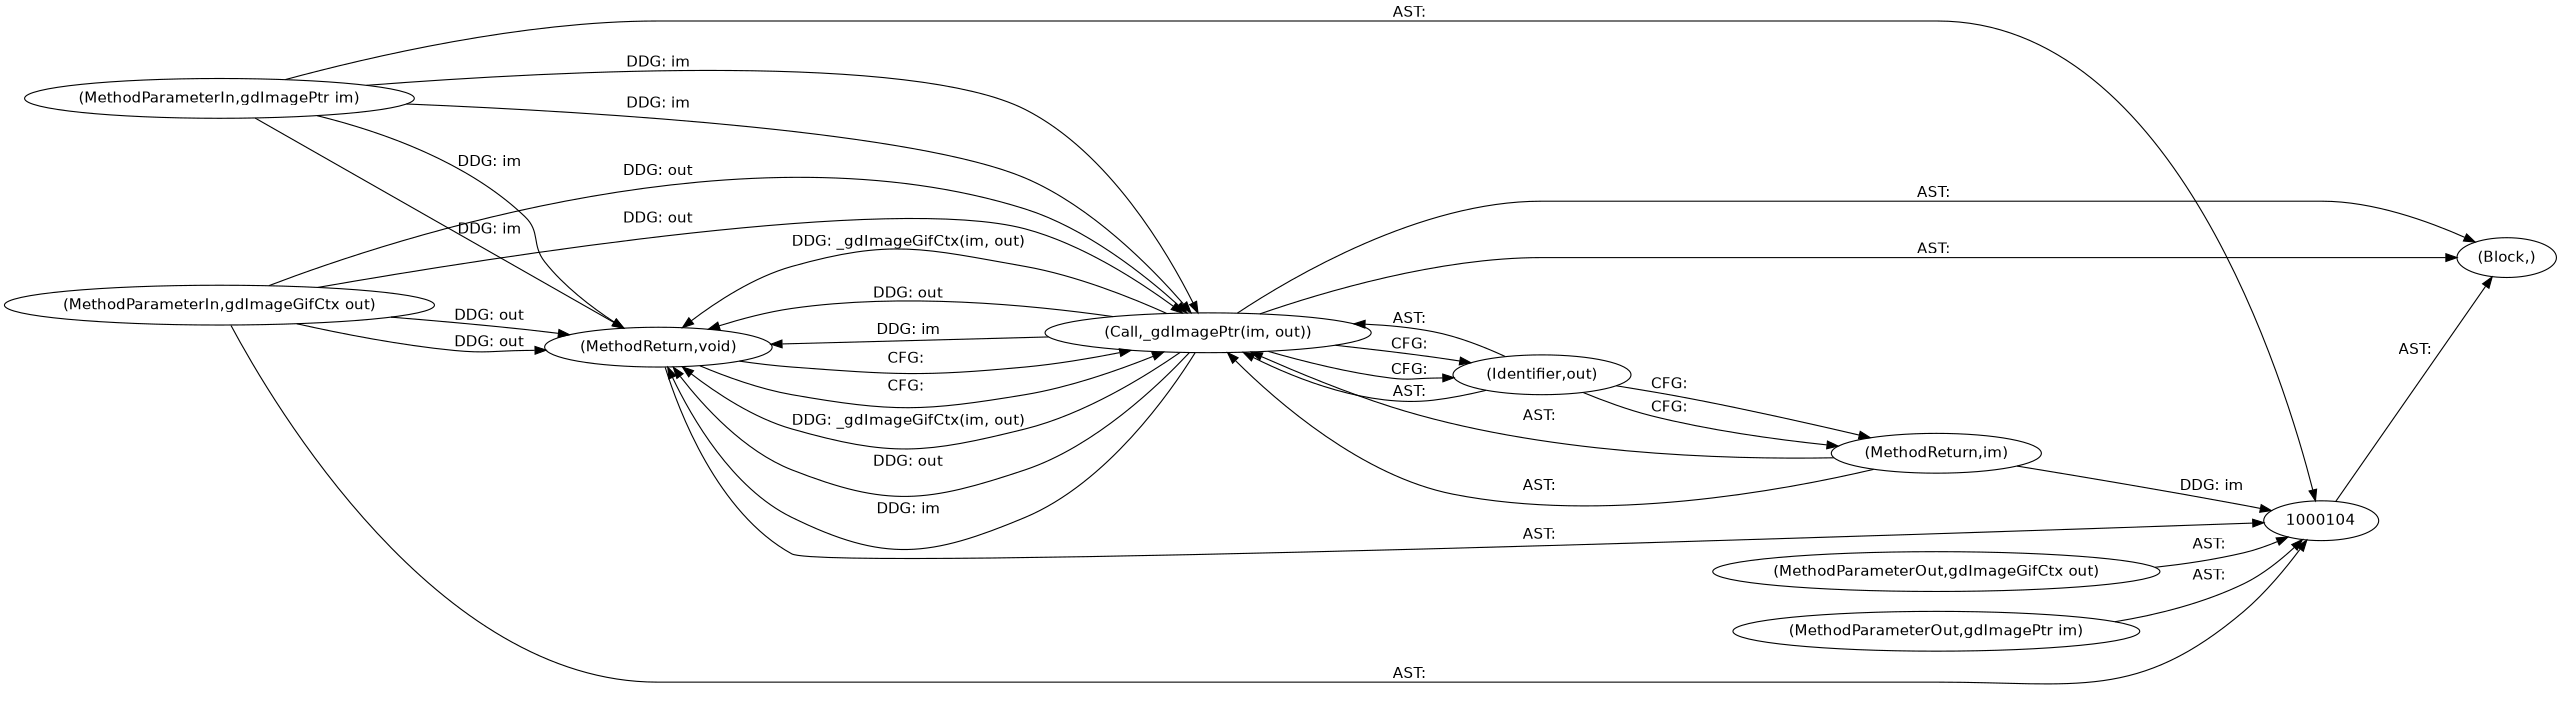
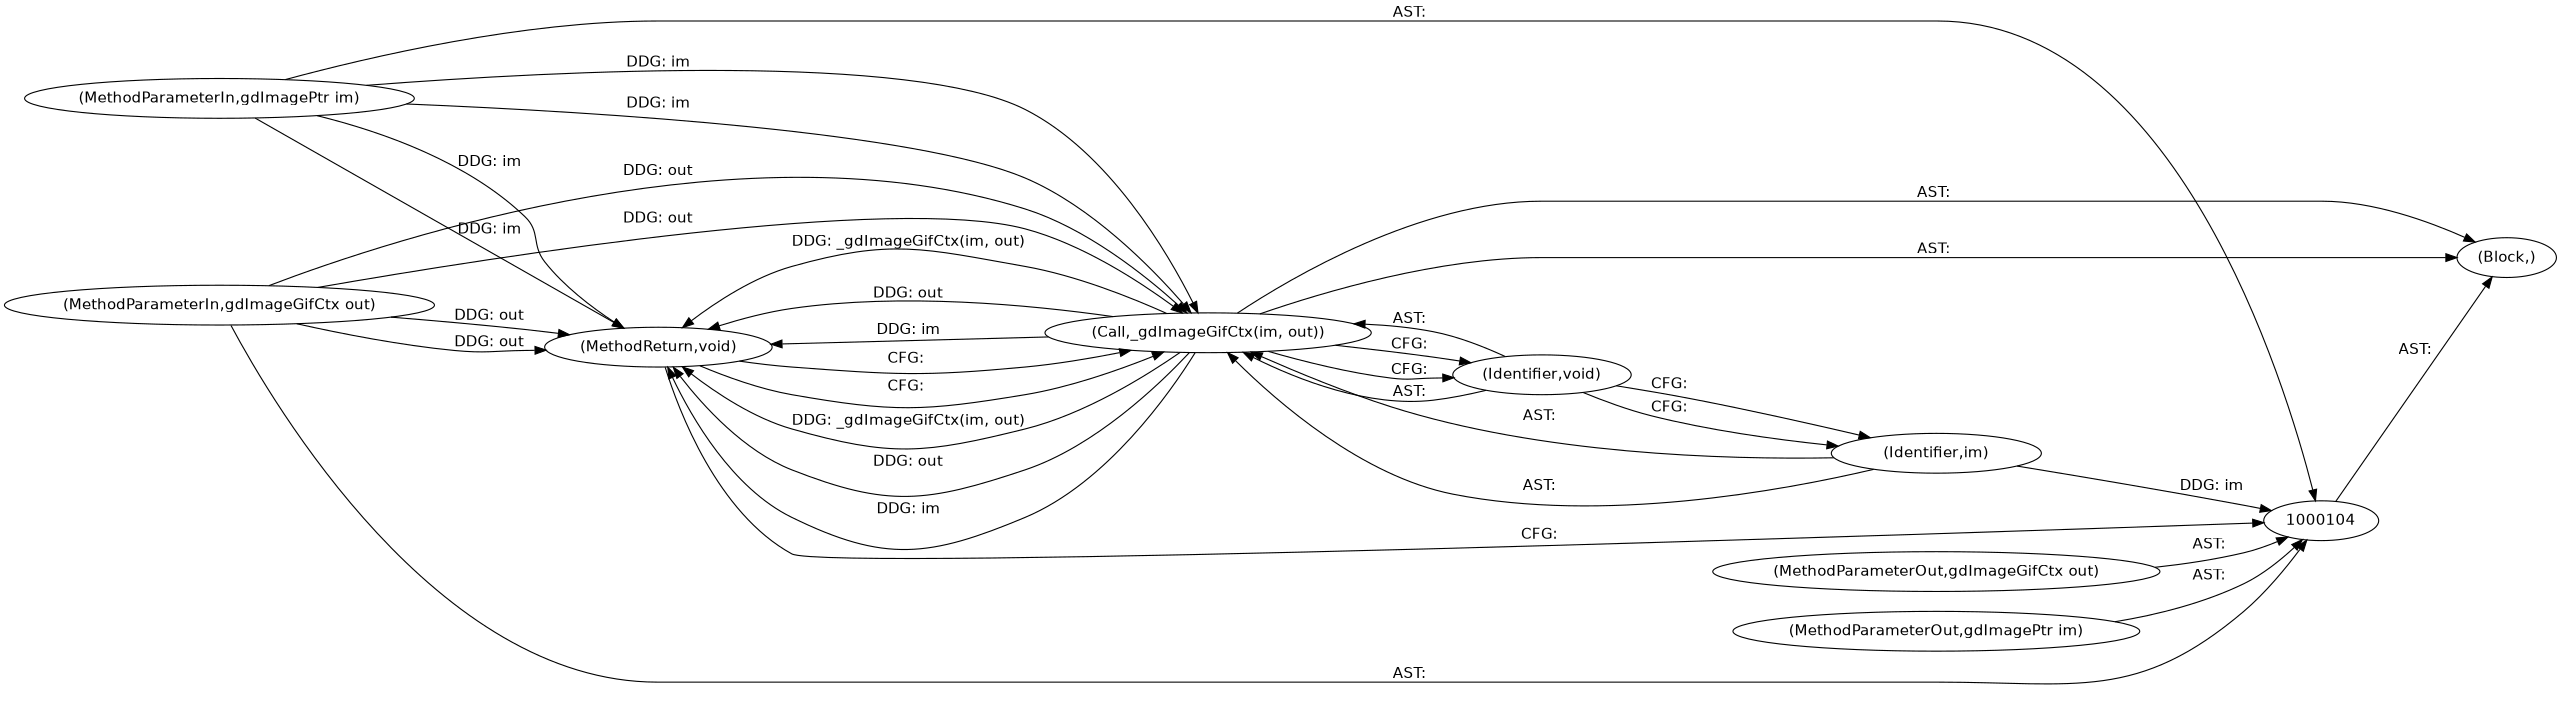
(1208, 333) -> (1208, 333)
(1542, 375) -> (1542, 375)
(1936, 453) -> (1936, 453)
(1542, 535) -> (1542, 535)
